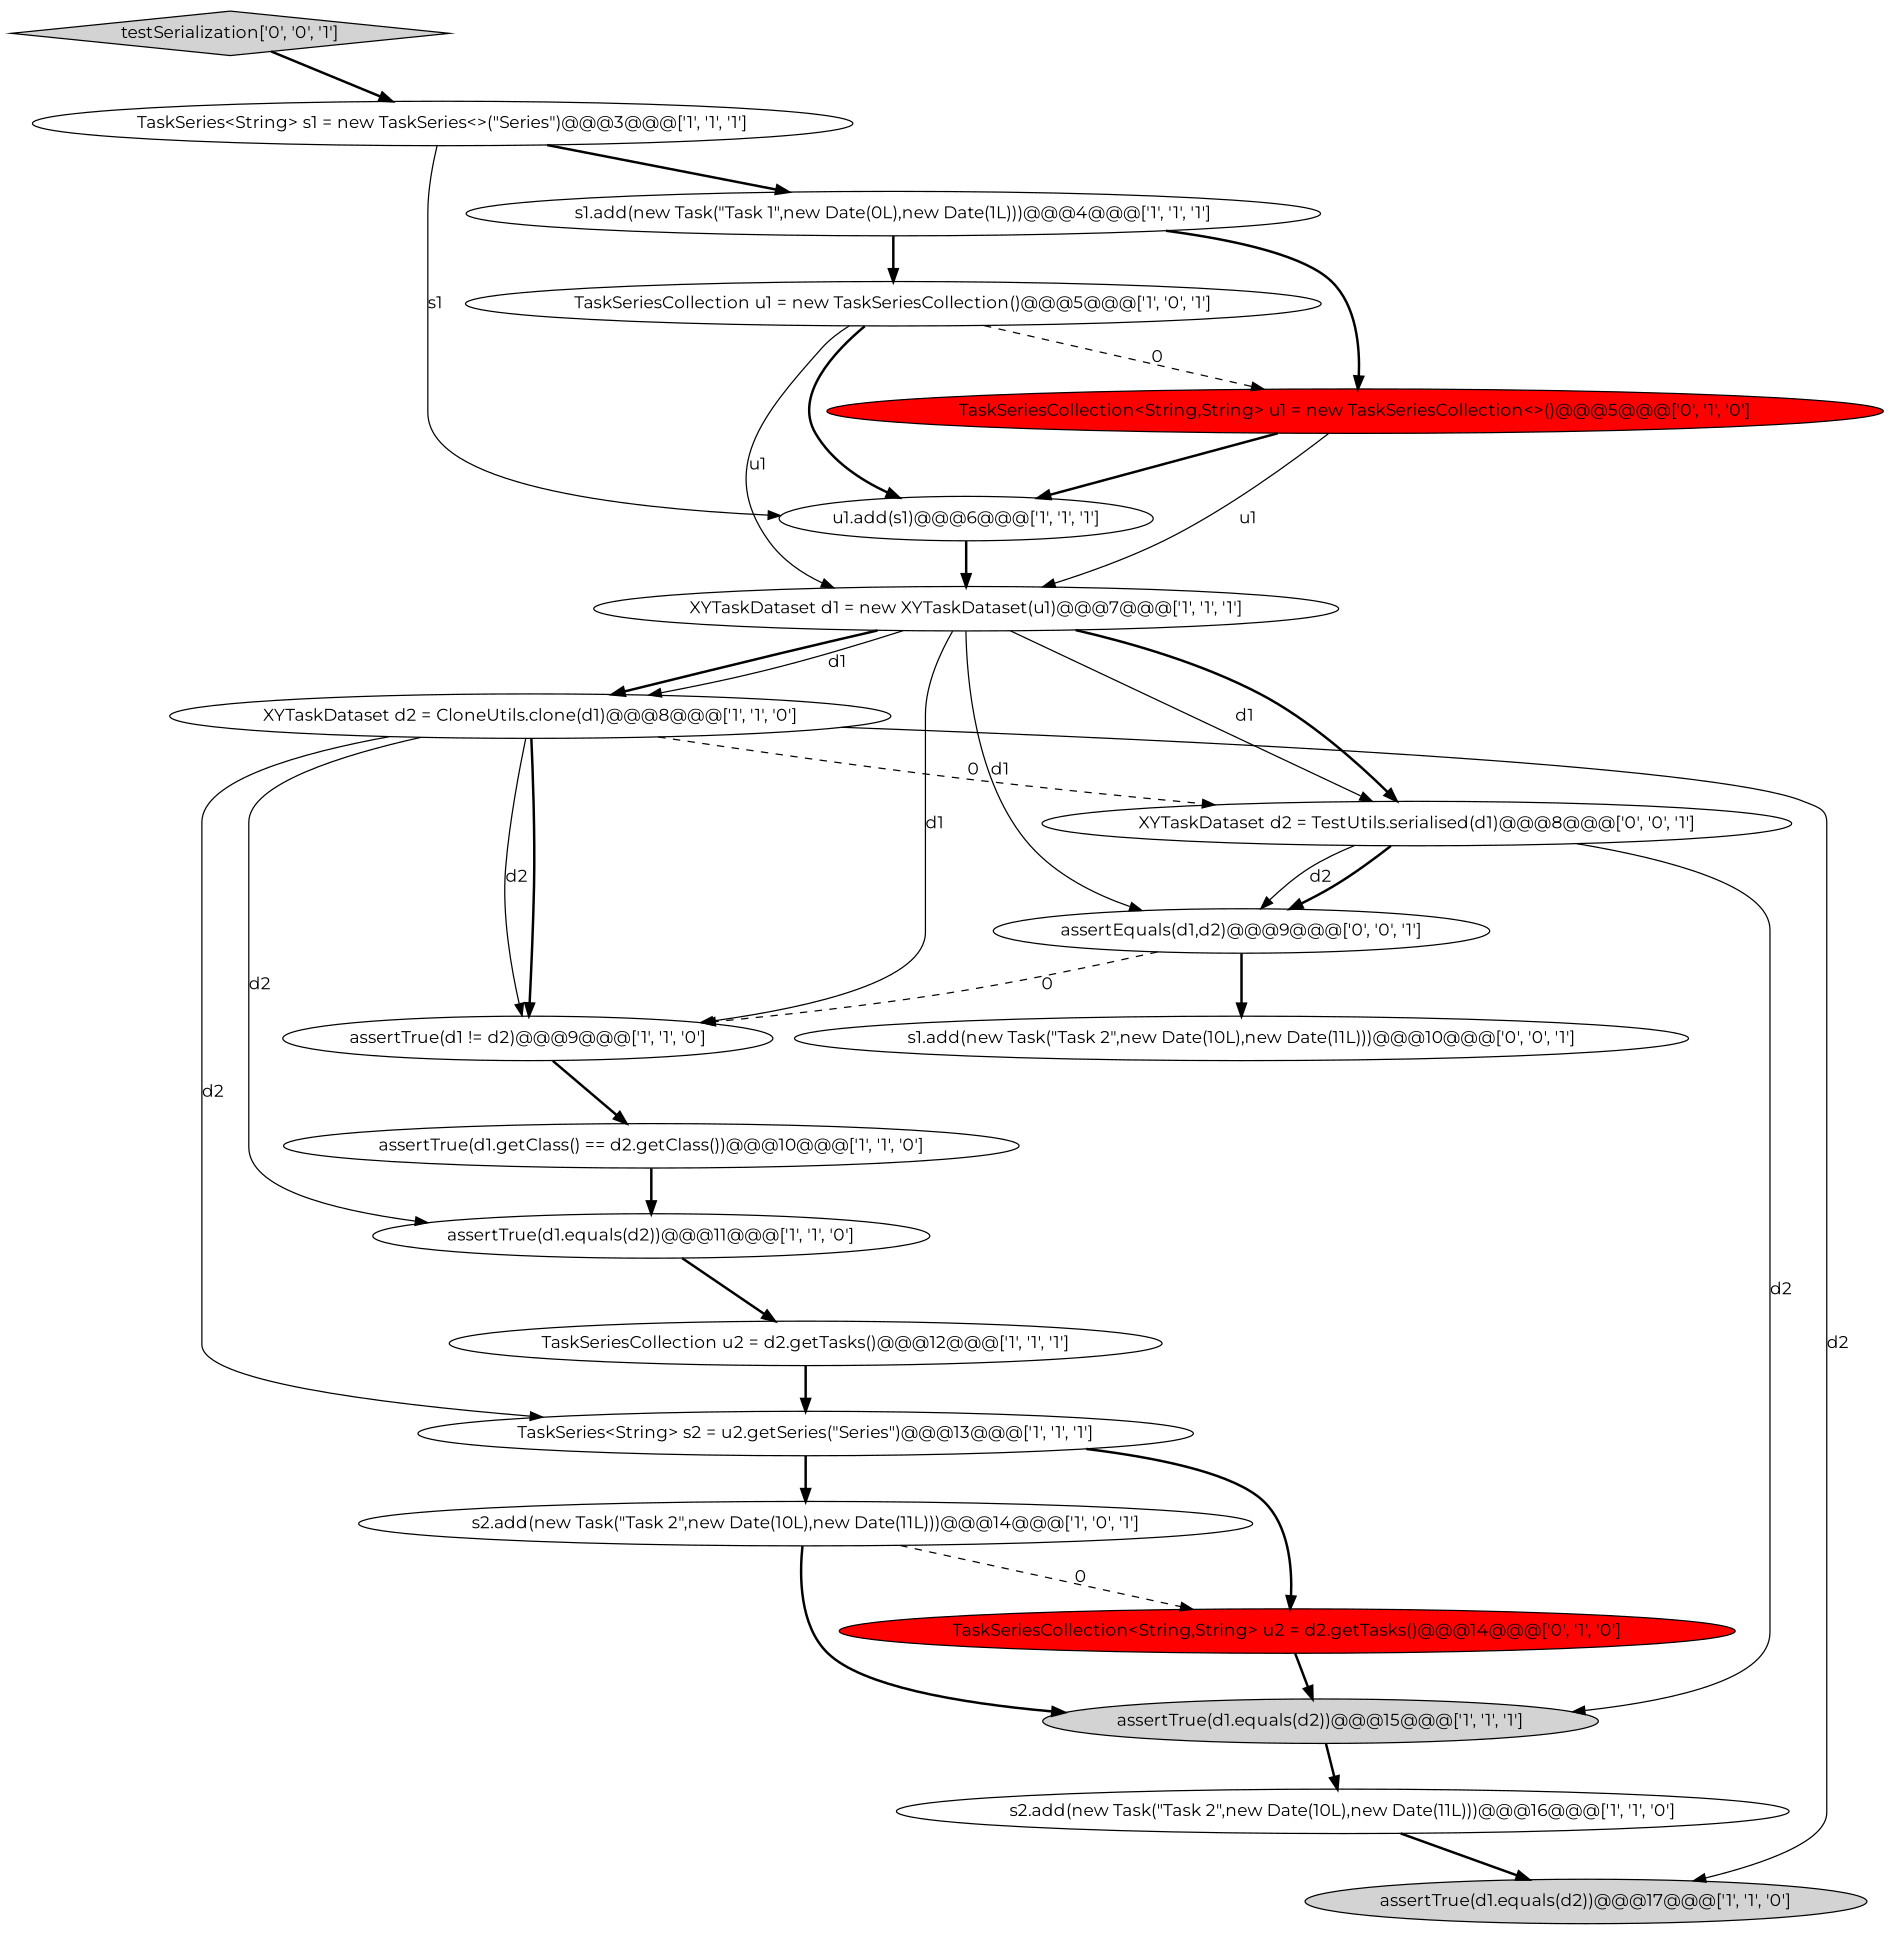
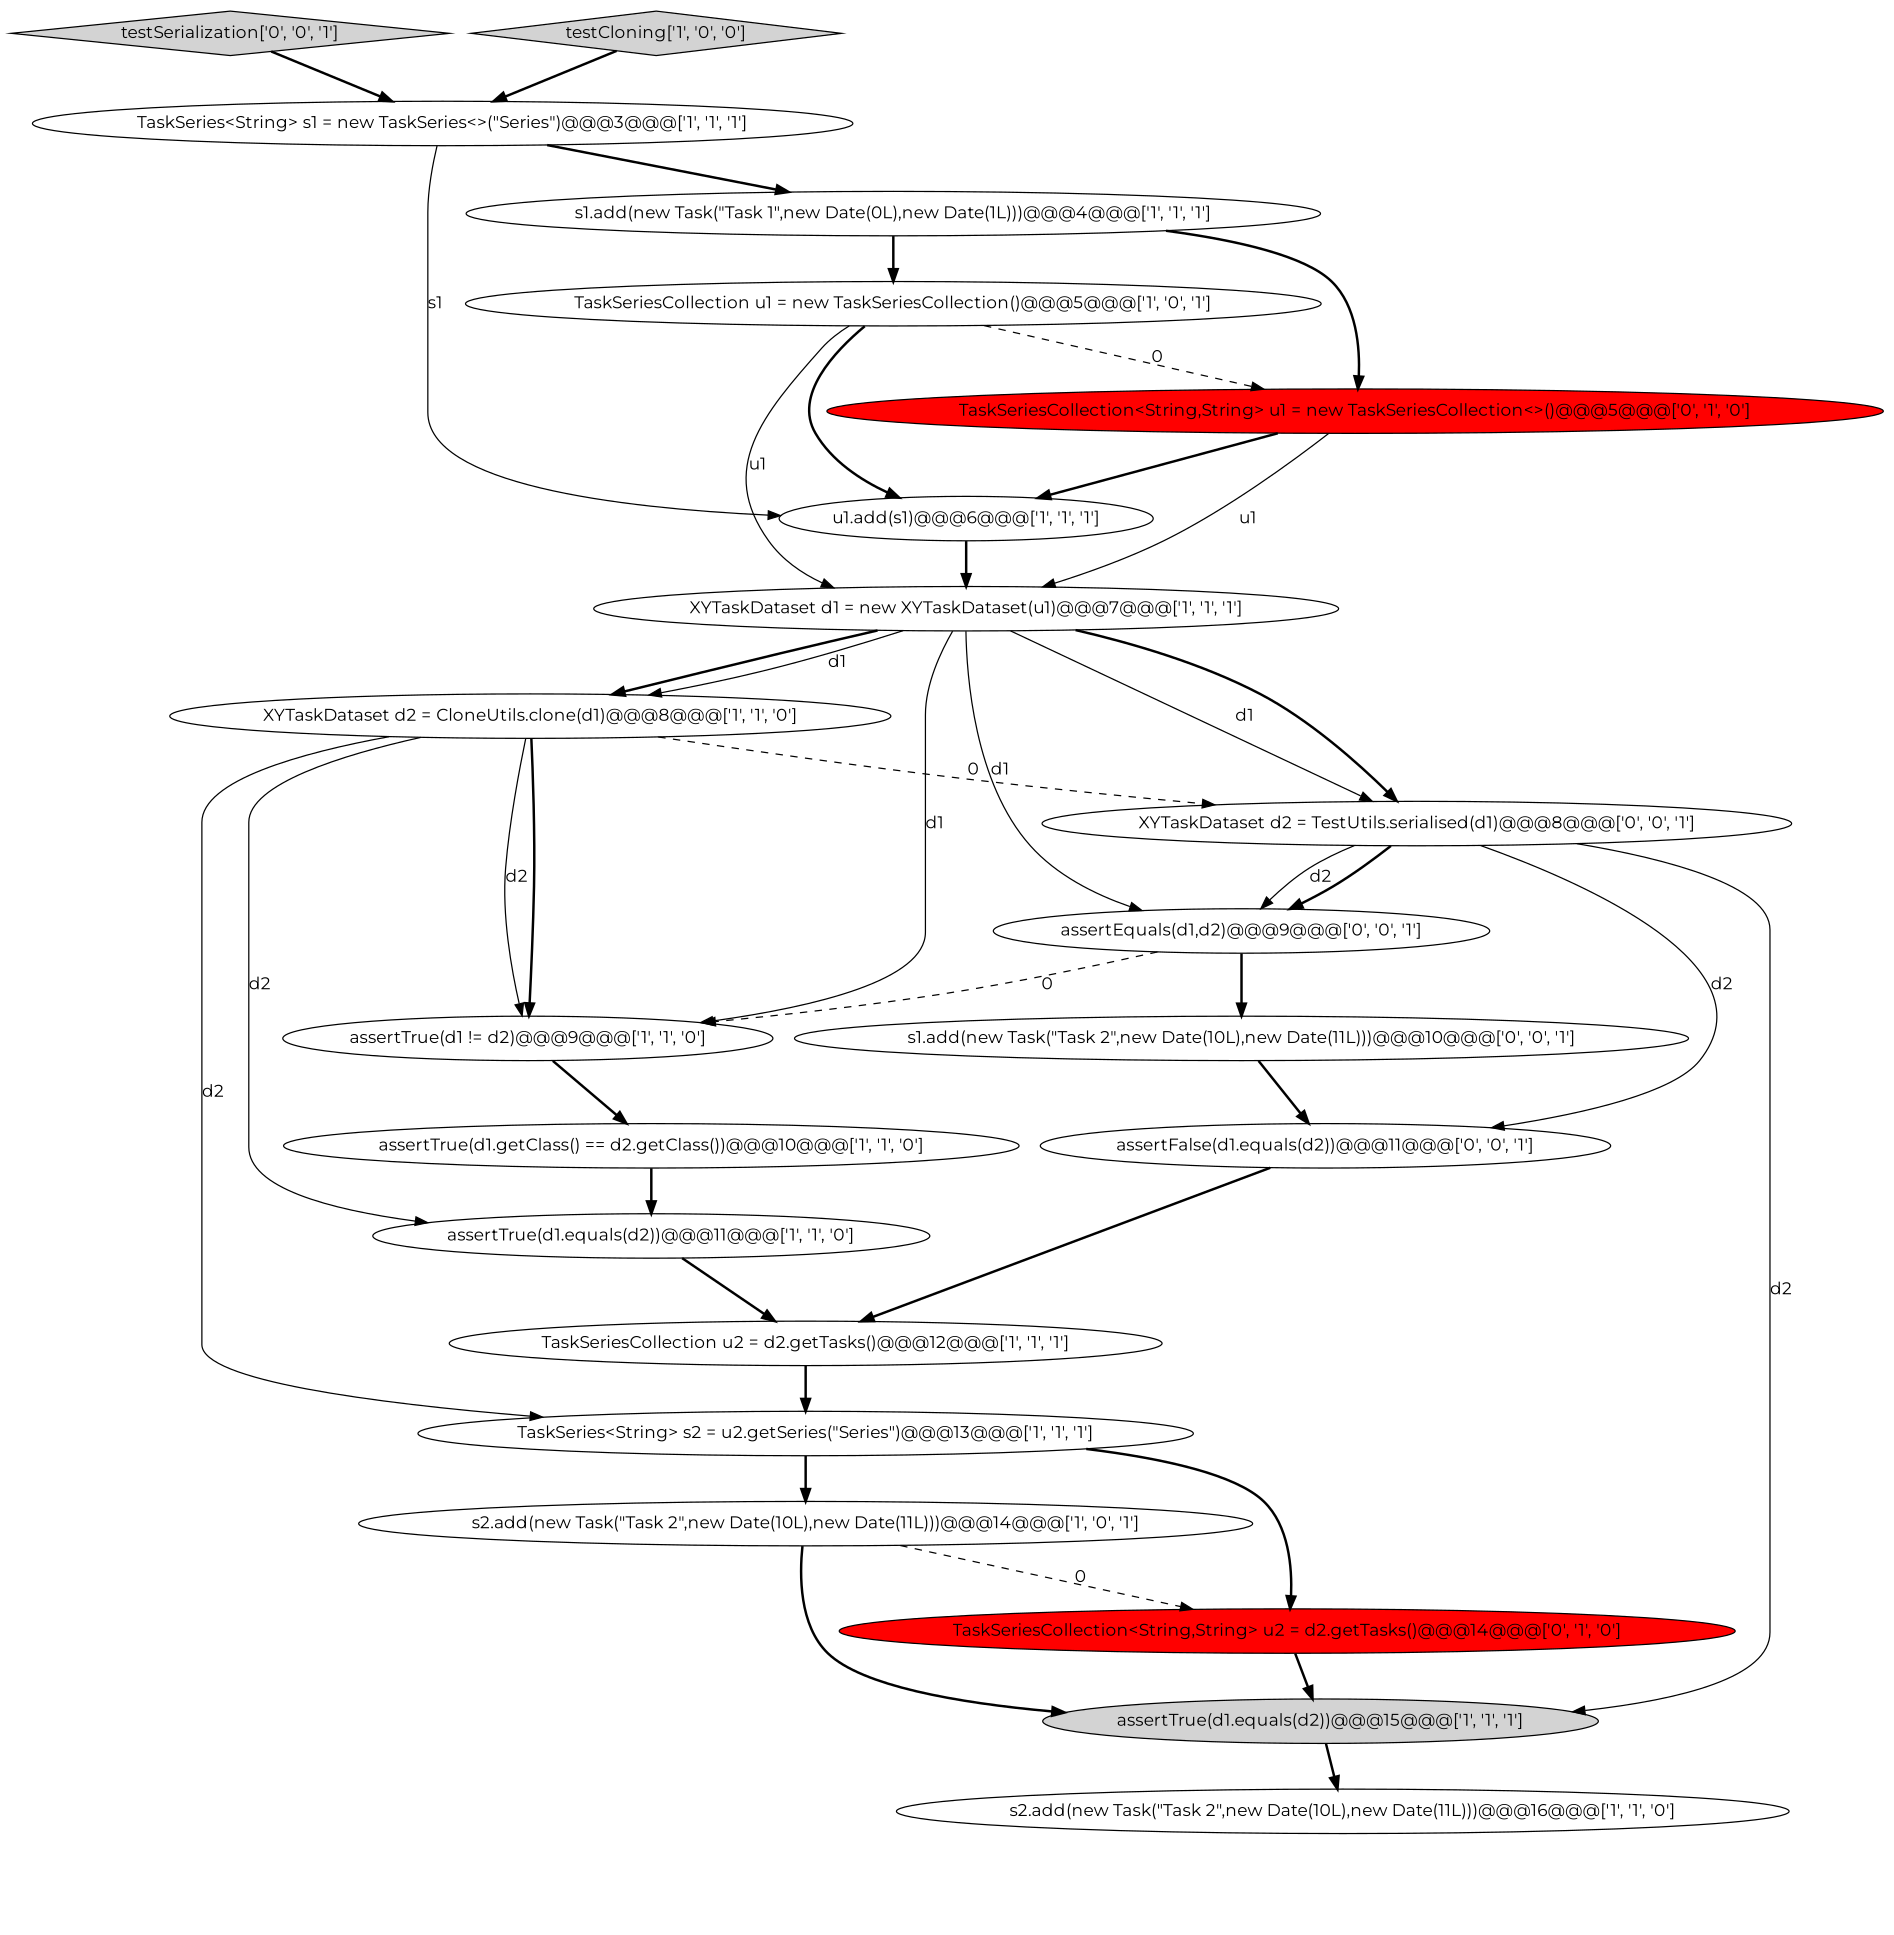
none -> (656, 33)
none -> (1325, 1146)
(1586, 1901) -> none
